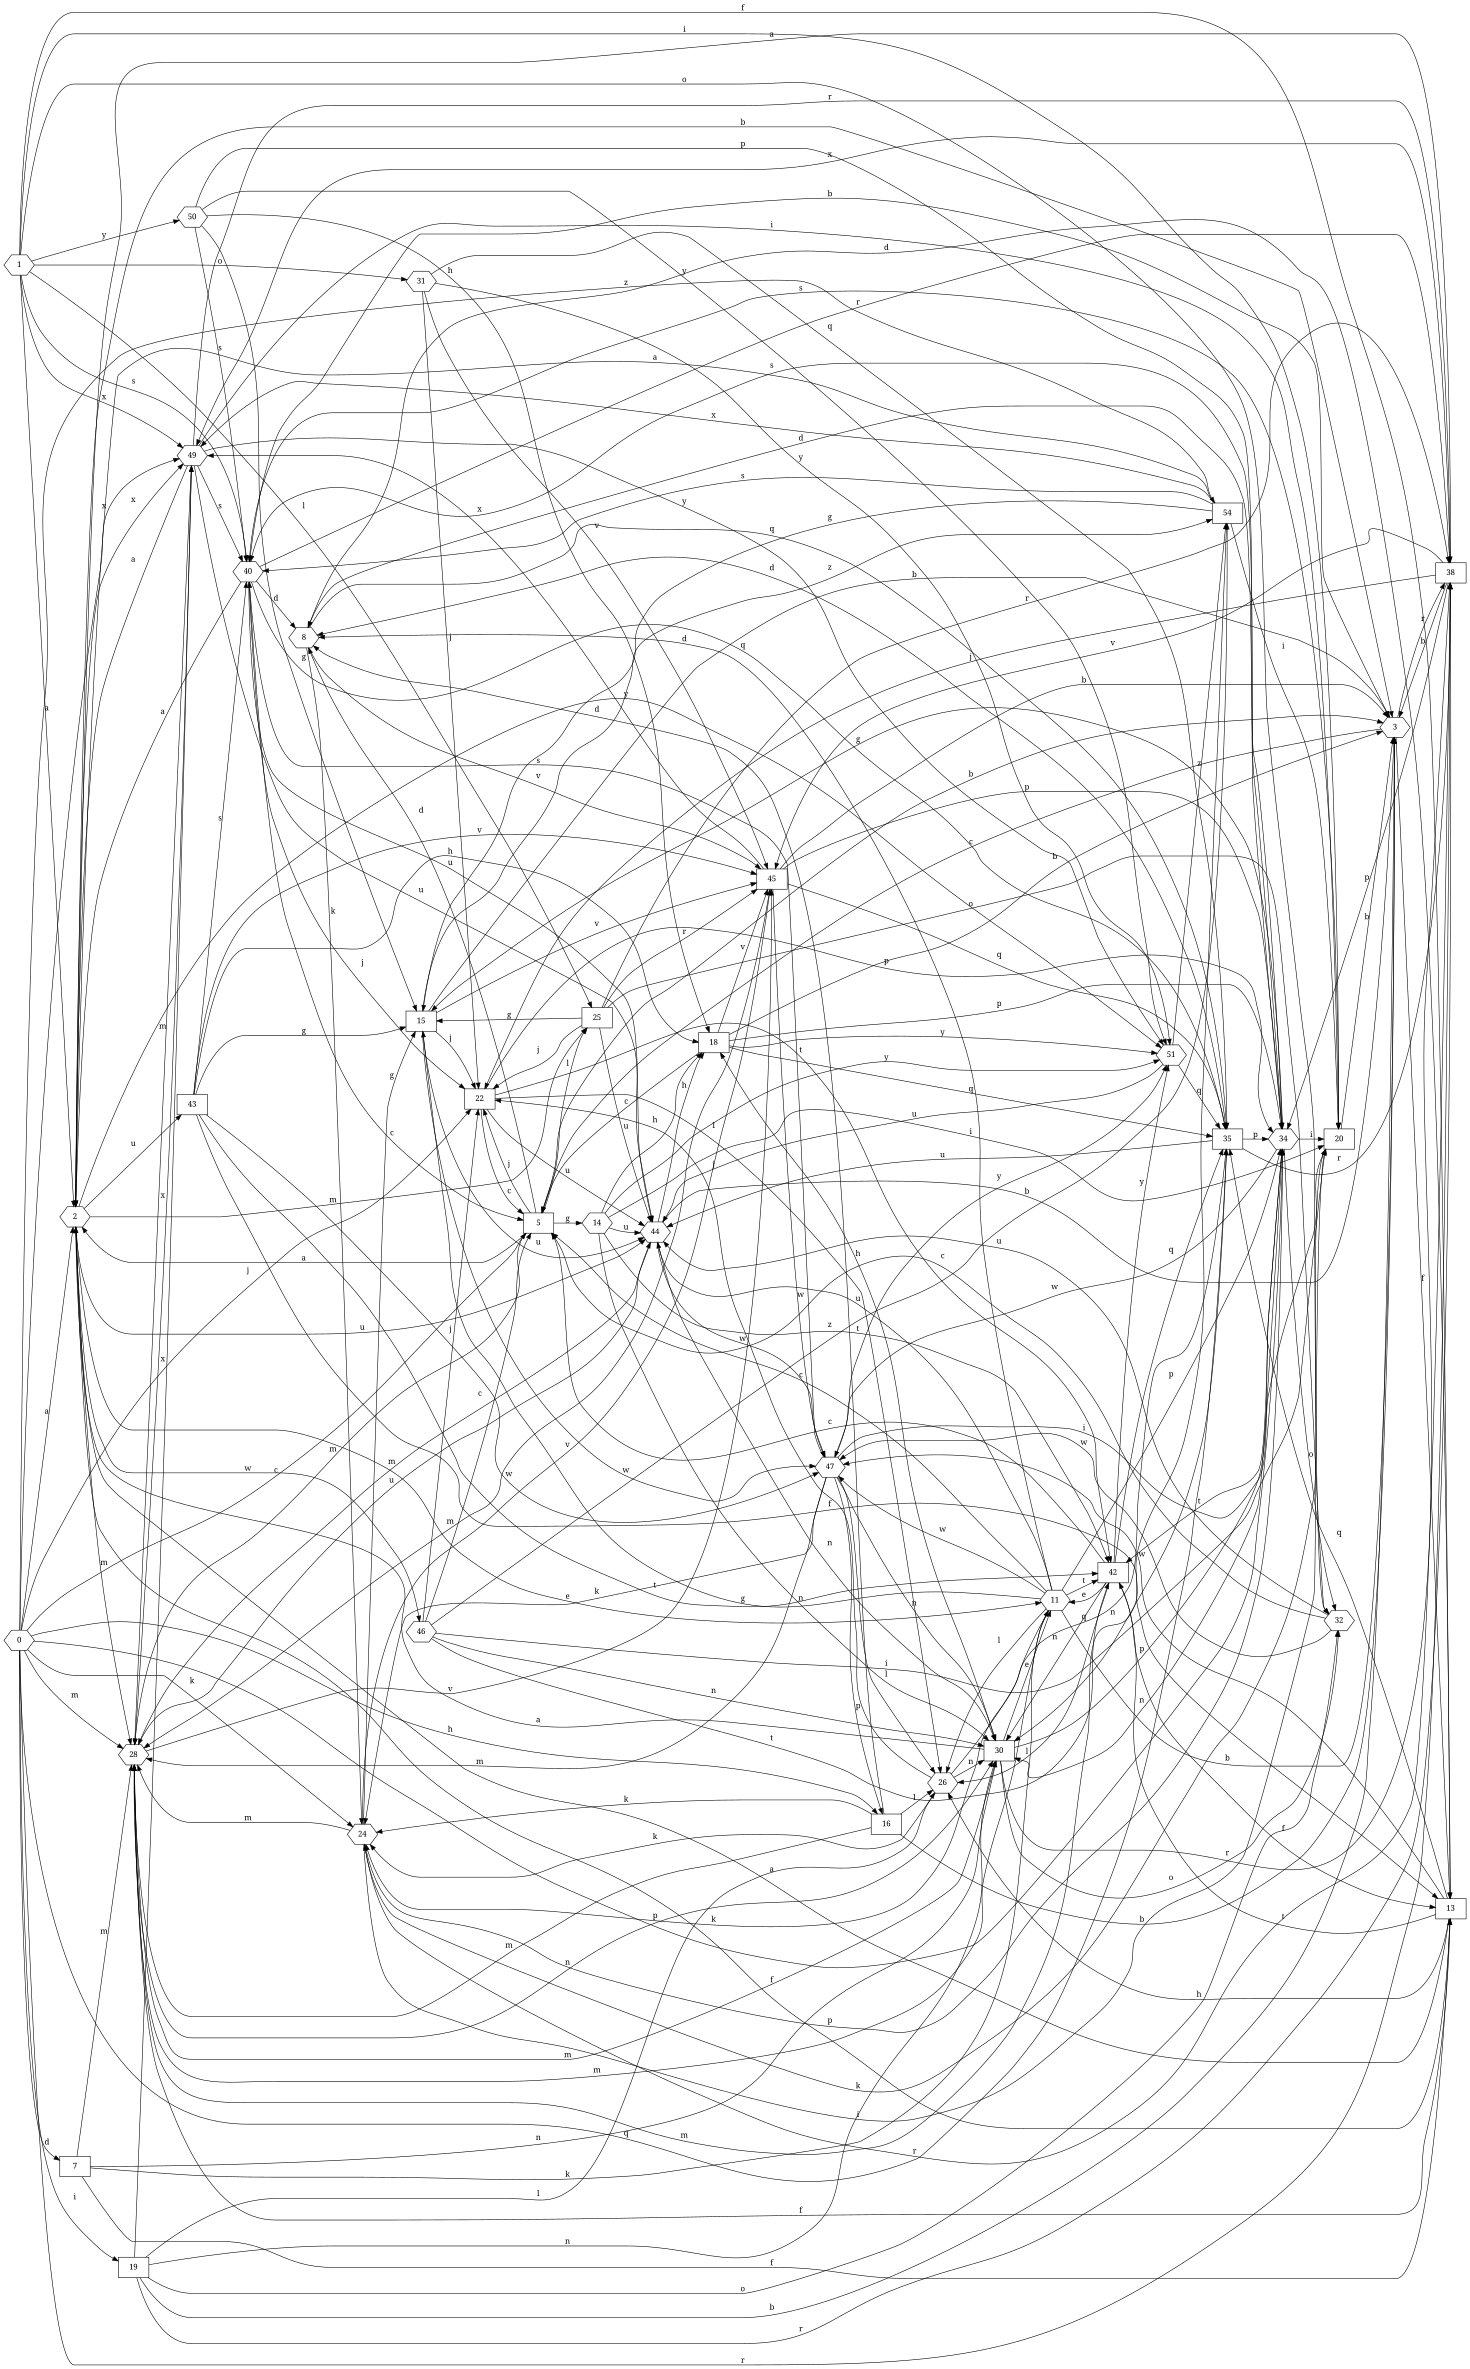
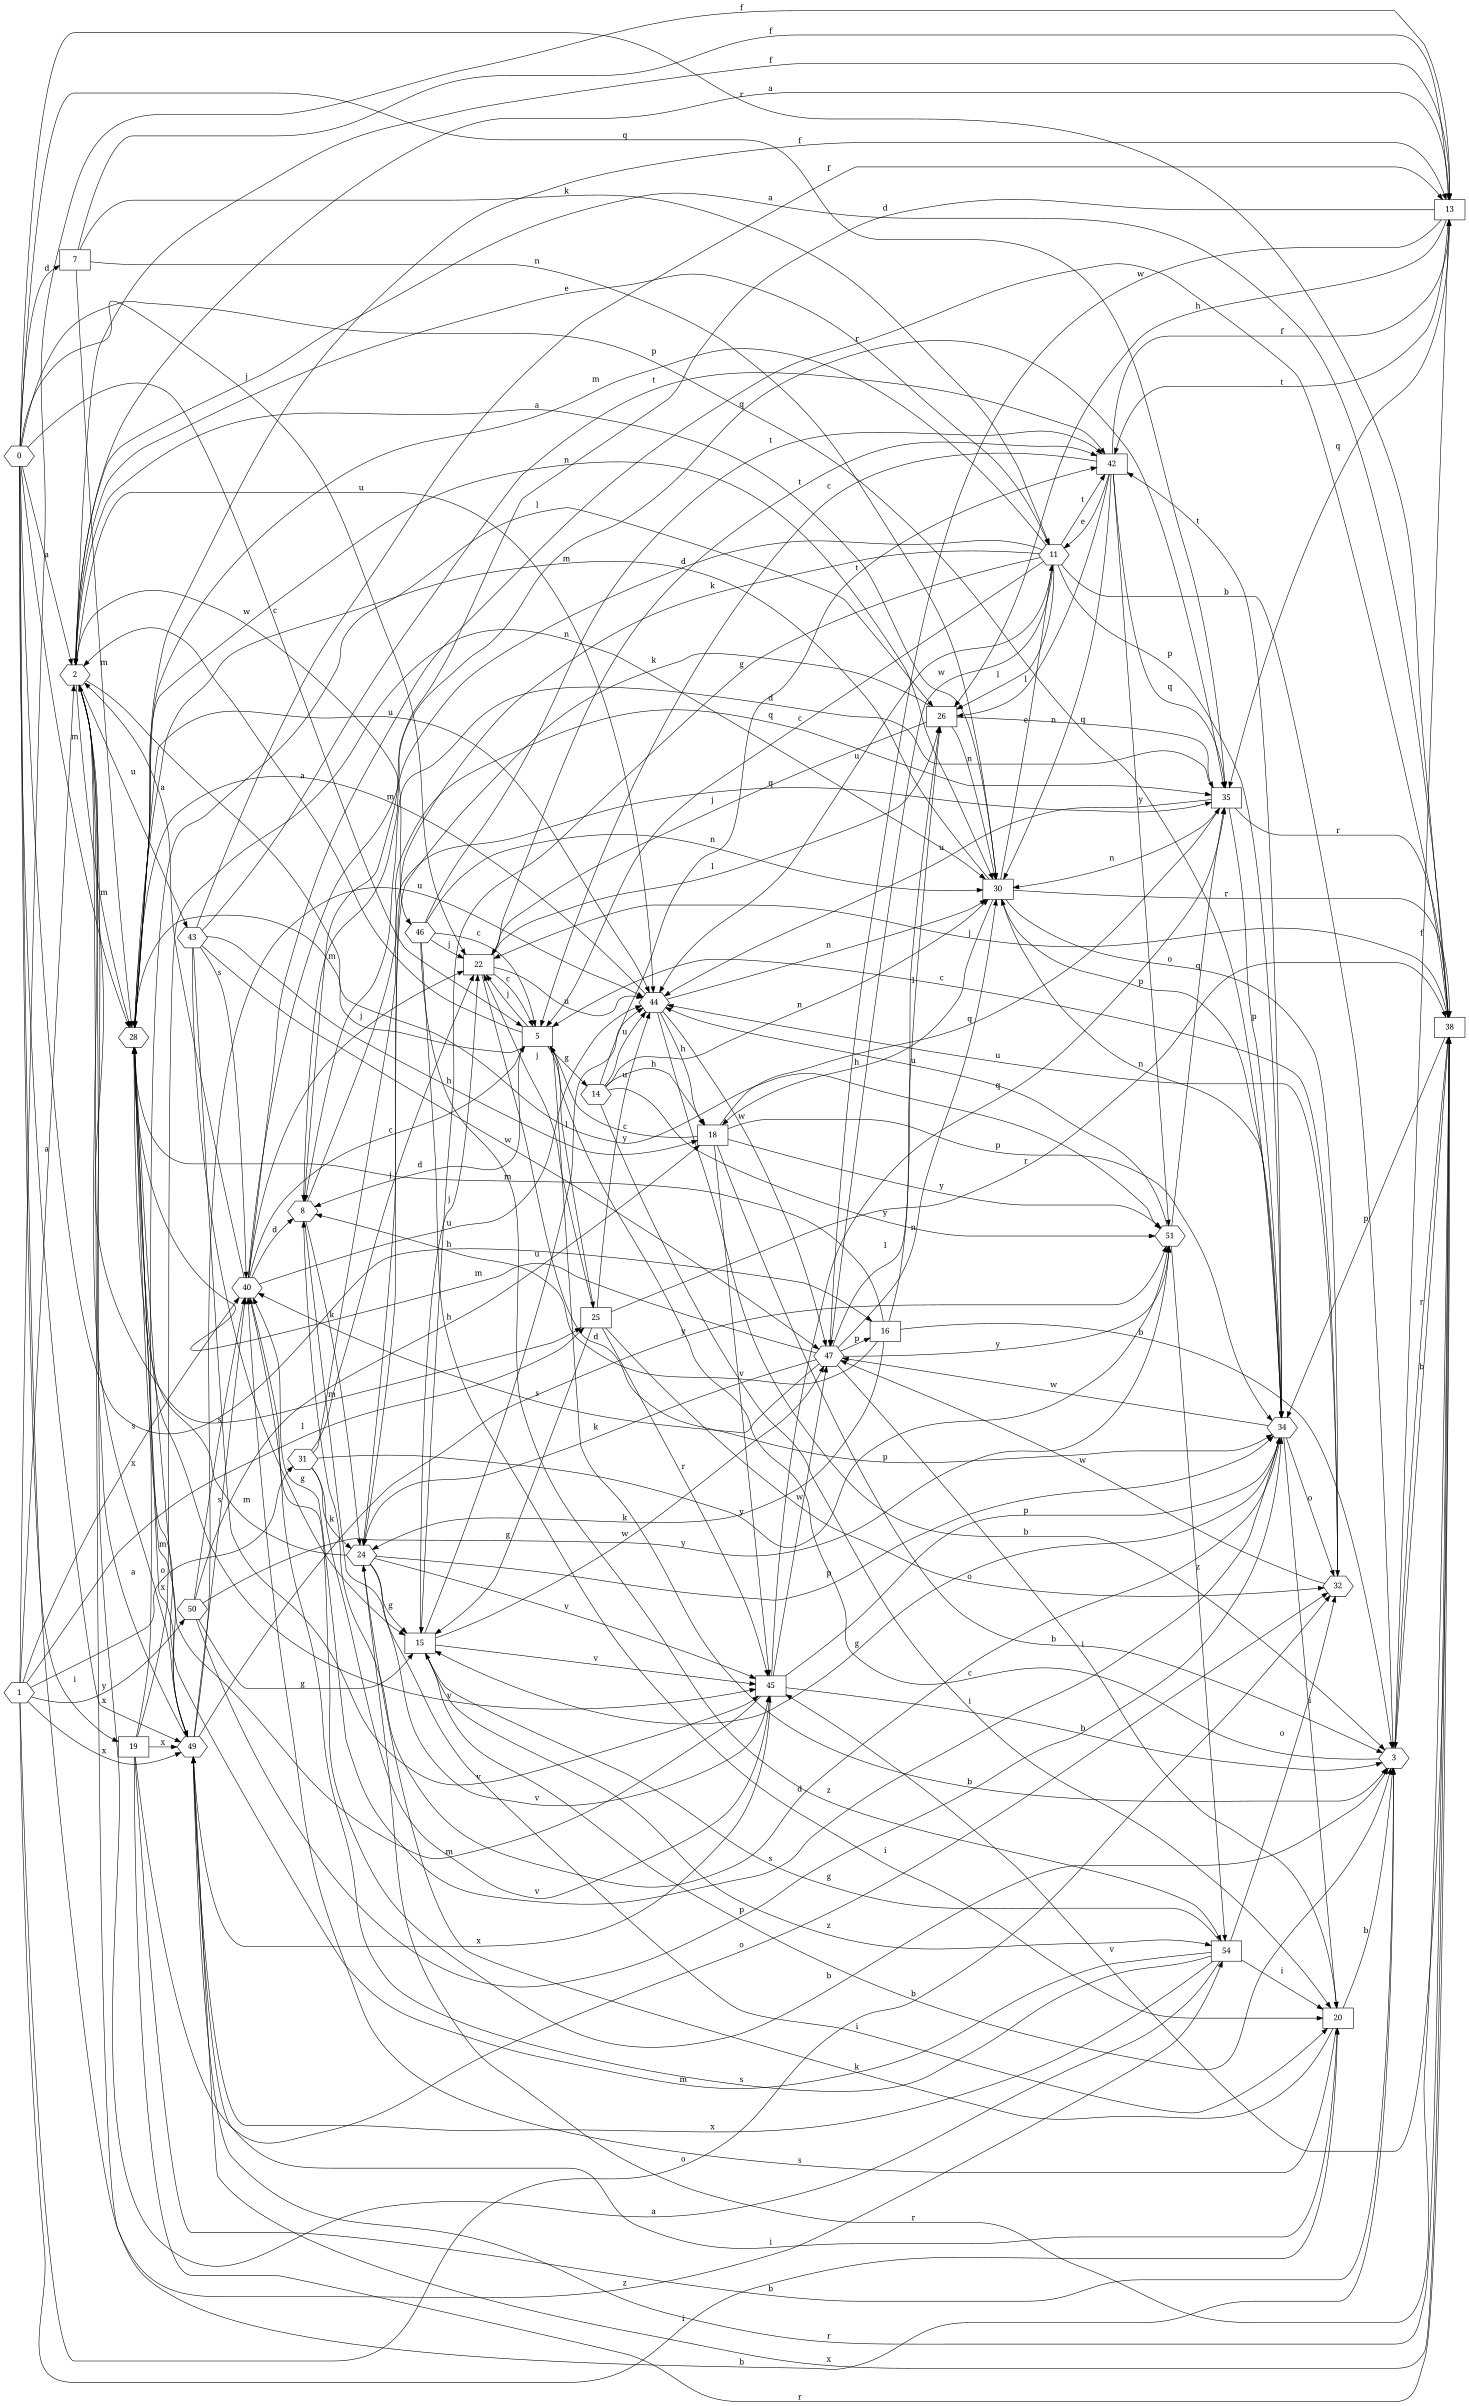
(192, 1105) -> (192, 938)
(200, 1704) -> (330, 1527)
none -> (1286, 1773)
(943, 1783) -> (942, 717)
